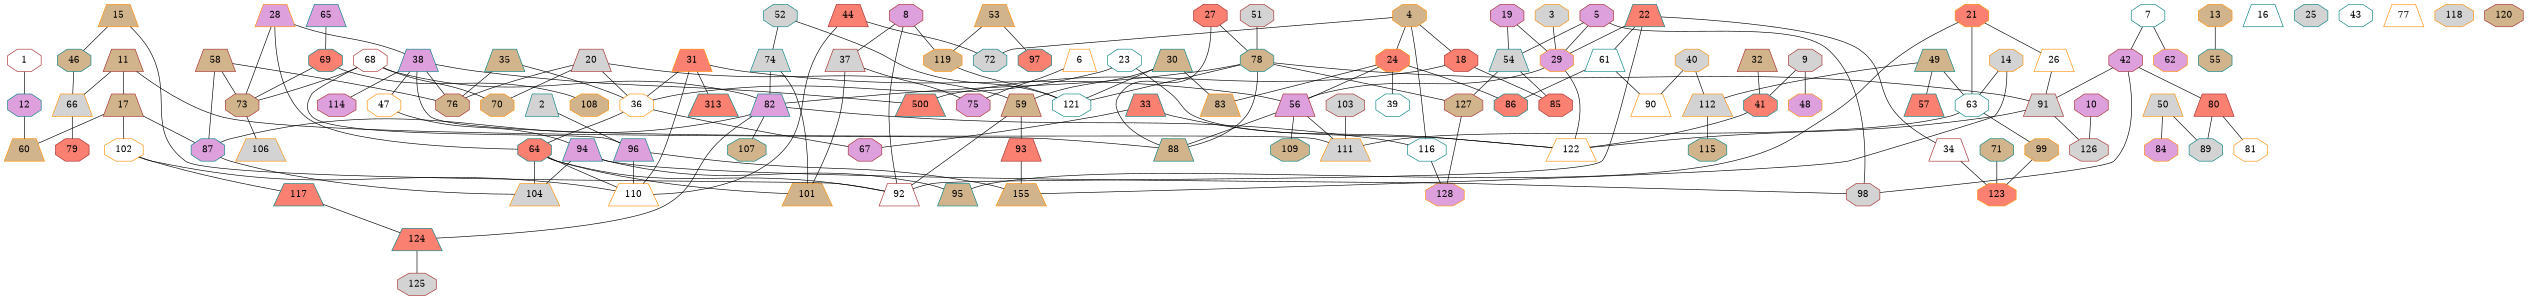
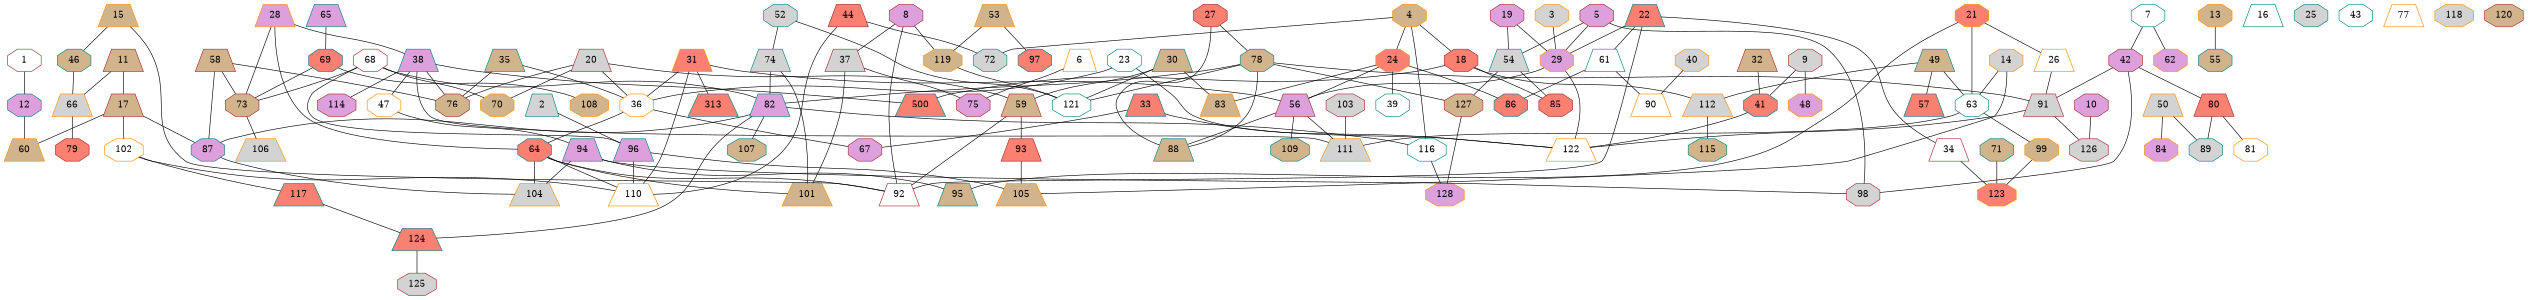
(1257, 16) -> none
(1700, 83) -> (1582, 85)
(641, 135) -> none
(1021, 195) -> (1021, 195)
